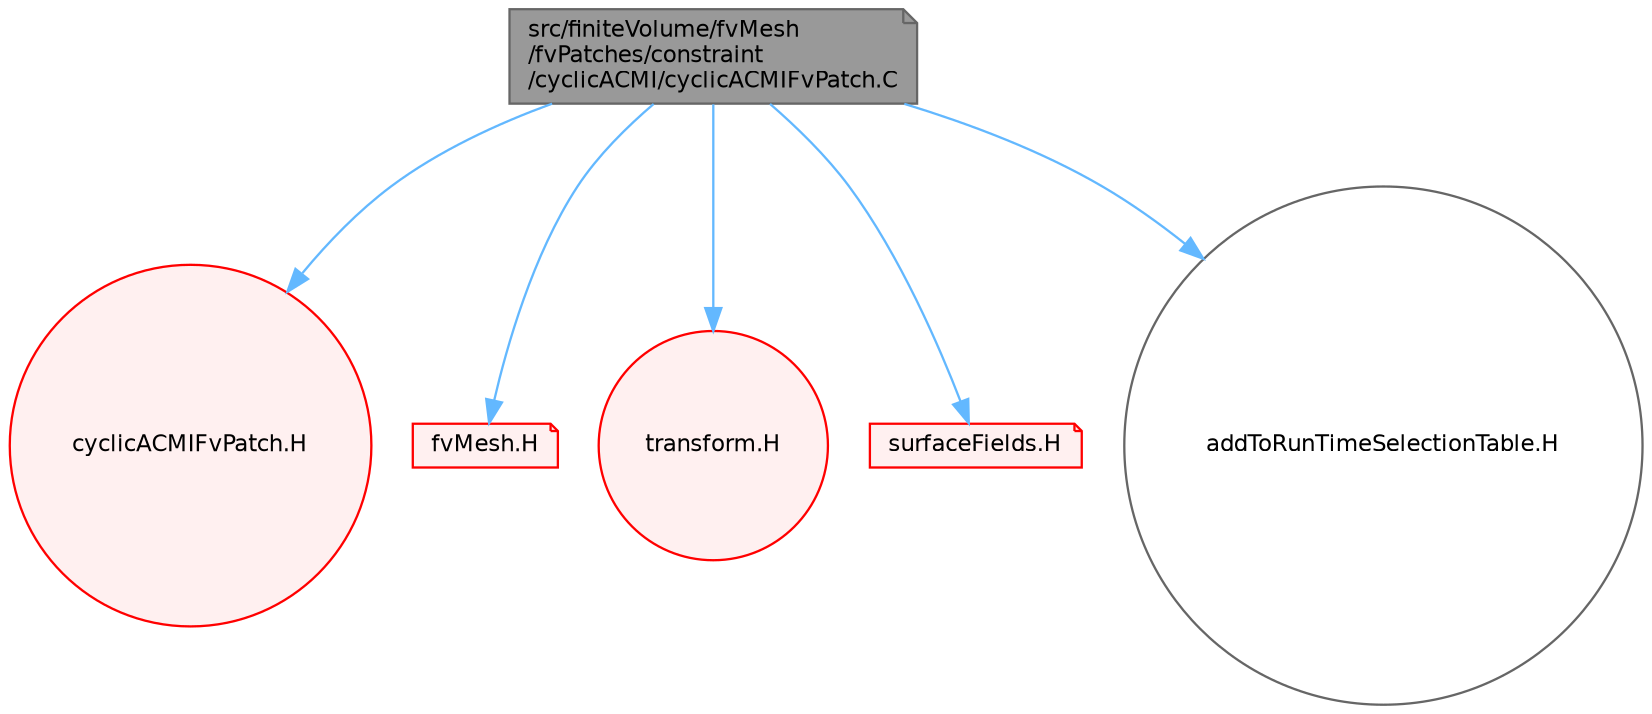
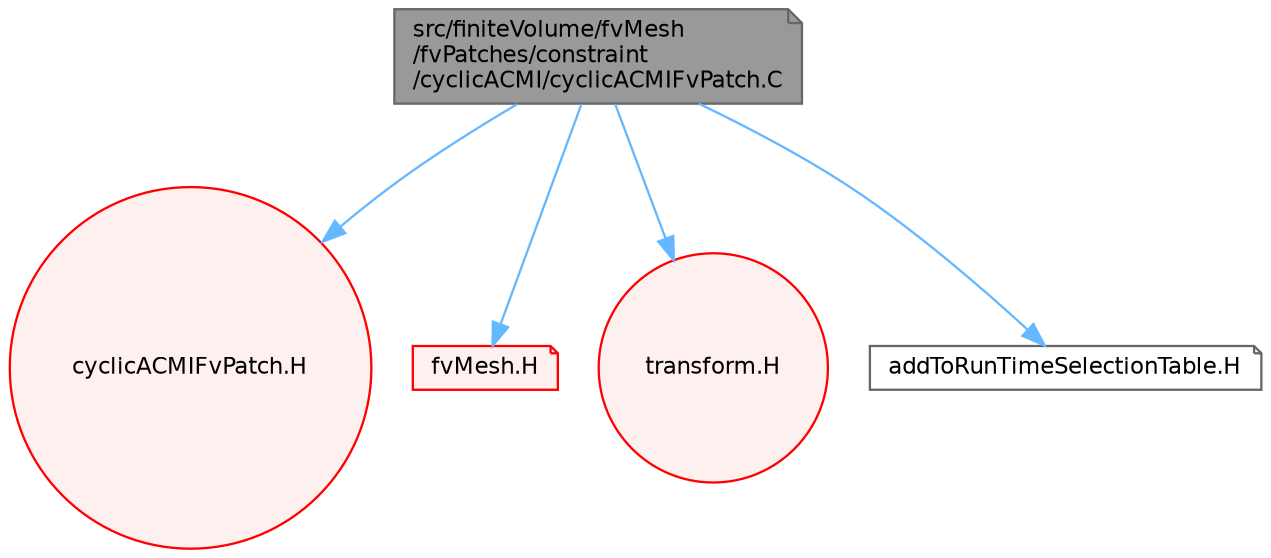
(976, 446) -> none
(1383, 446) -> (1066, 368)
